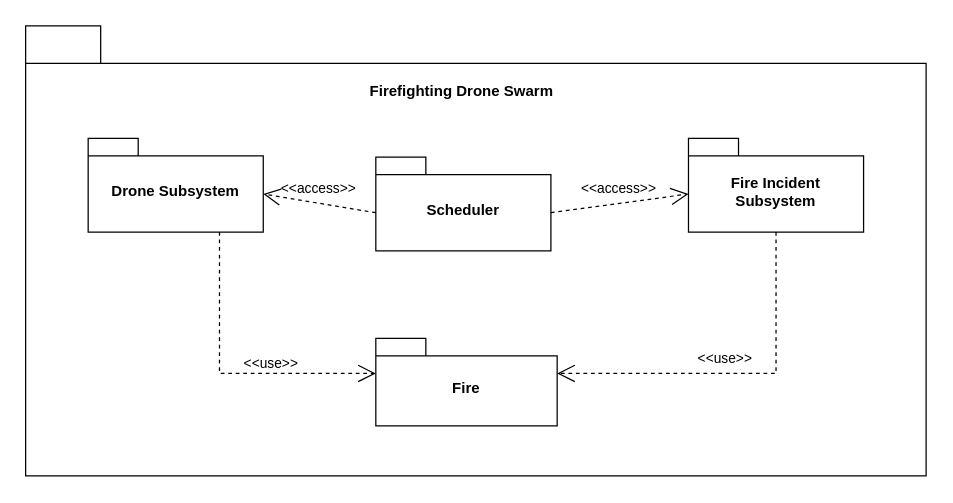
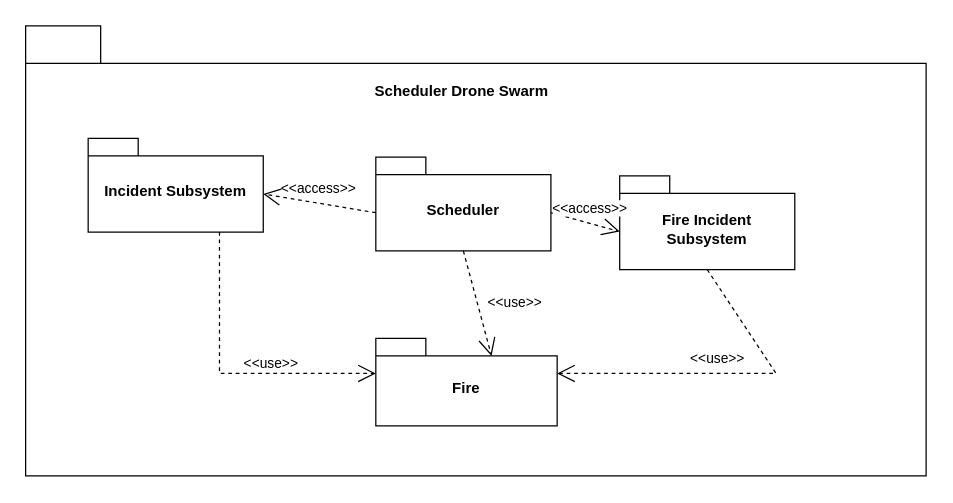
(464, 92) -> (464, 92)
(776, 185) -> (707, 223)
(176, 192) -> (176, 192)
none -> (477, 301)
